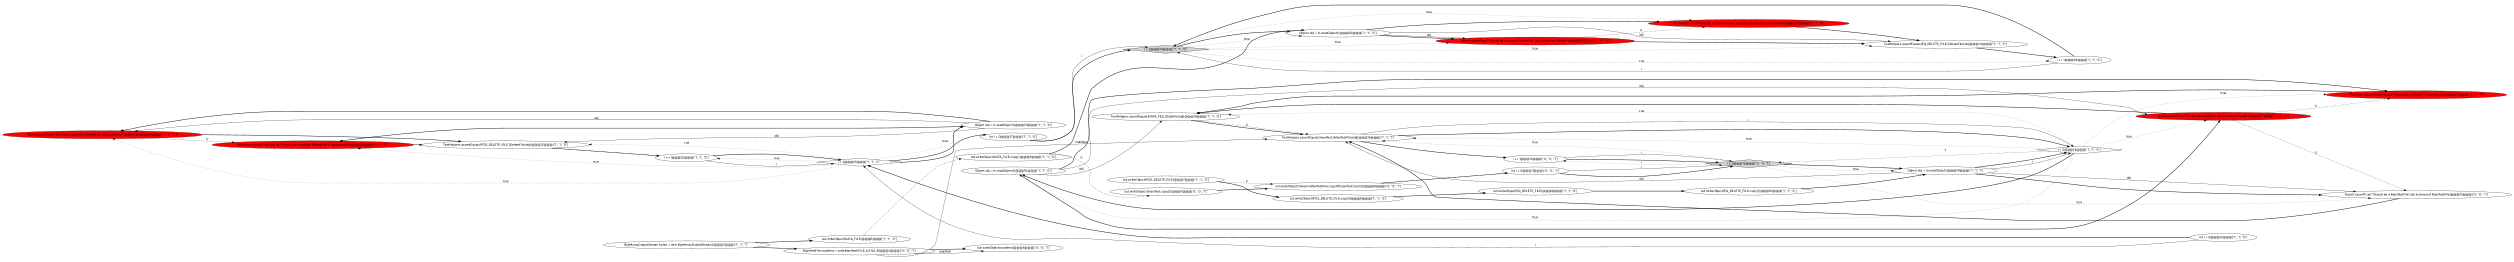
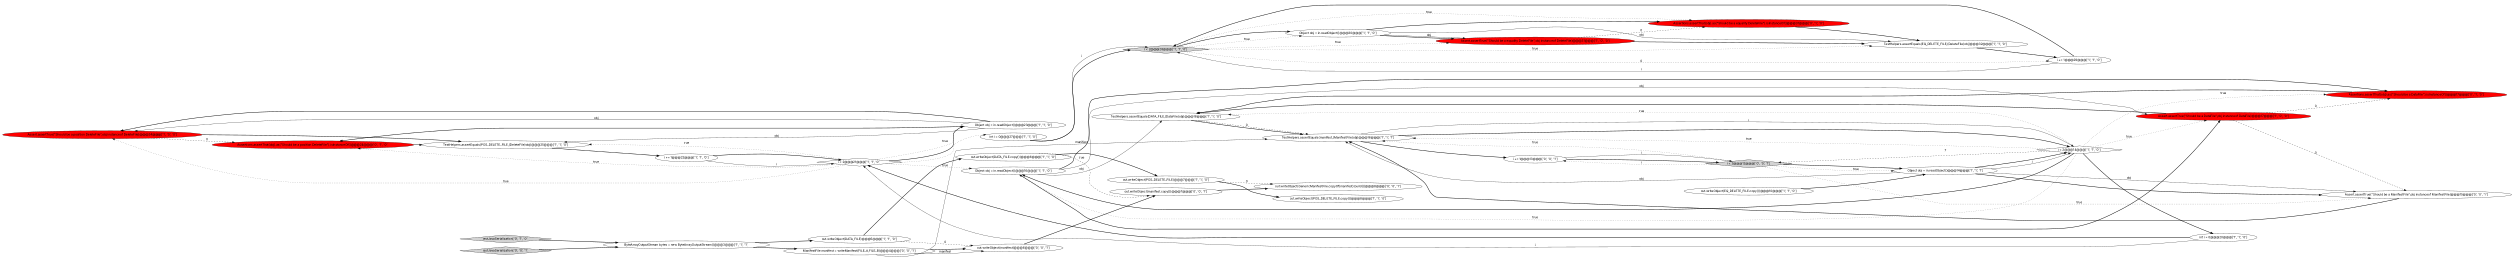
(1641, 61) -> (1641, 61)
(1158, 68) -> (1107, 158)
(946, 156) -> (946, 156)
(1082, 158) -> (1082, 158)
(773, 160) -> (928, 166)
(1535, 171) -> none
(1535, 191) -> none
(908, 192) -> (908, 192)
none -> (2142, 201)
none -> (1089, 220)
none -> (506, 239)
none -> (934, 243)
none -> (506, 251)
